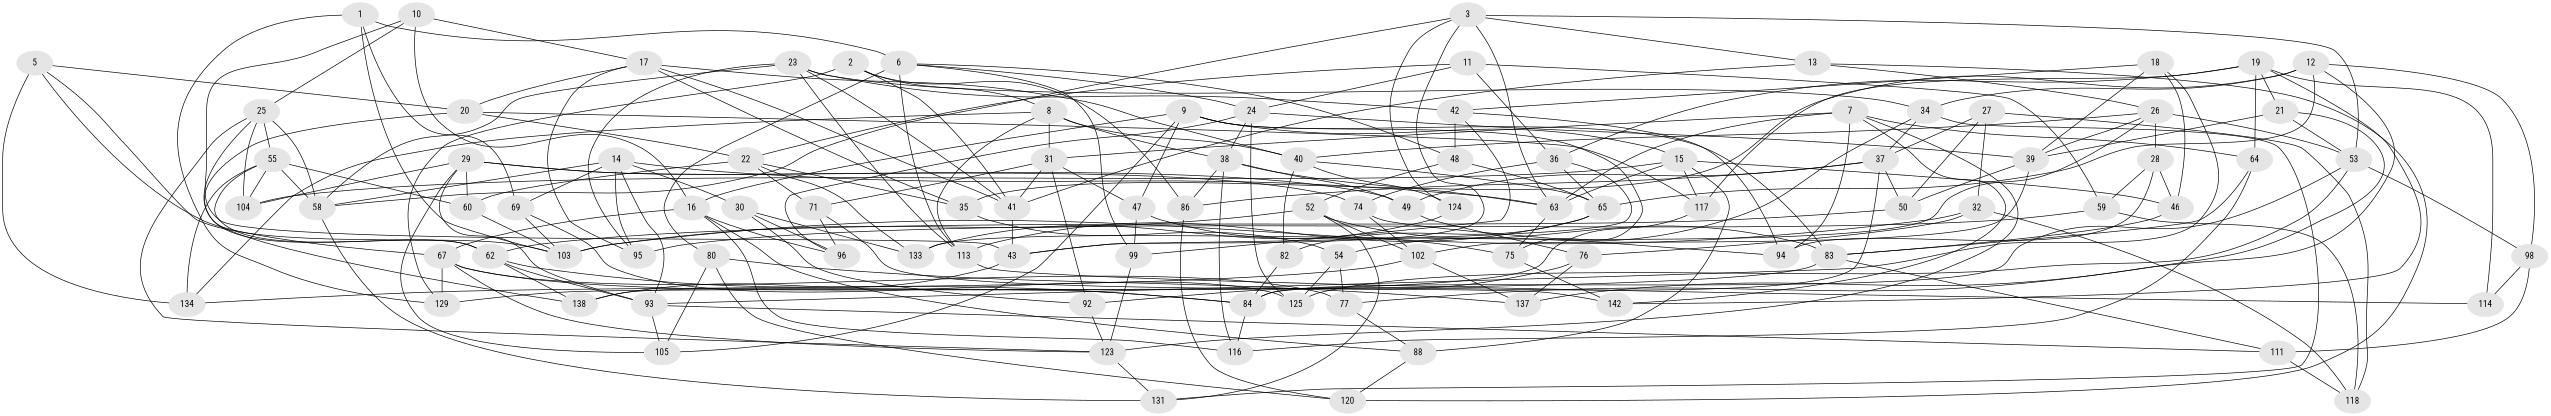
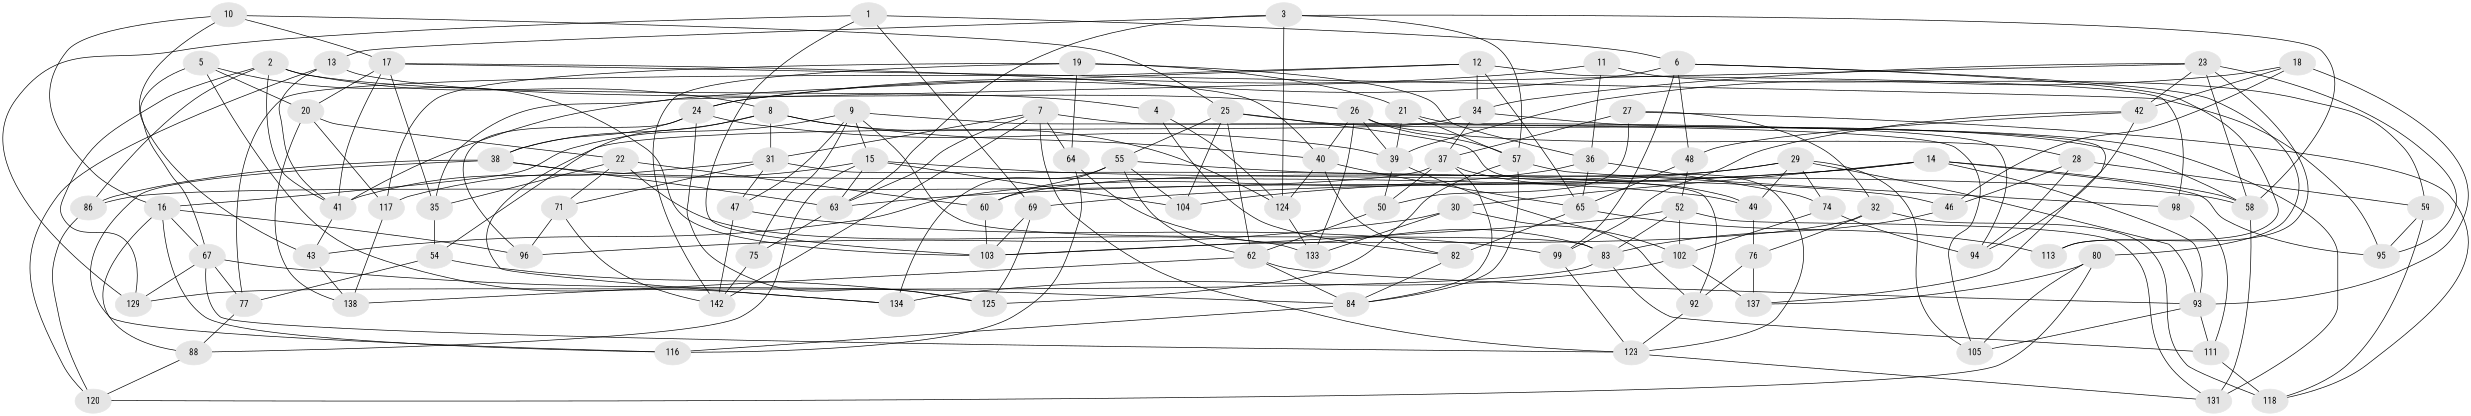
(1207, 79) -> none
none -> (1156, 111)
(2354, 160) -> (1517, 160)
(963, 165) -> (1156, 151)
(1484, 205) -> none
(1321, 238) -> (726, 256)
(2485, 305) -> none
